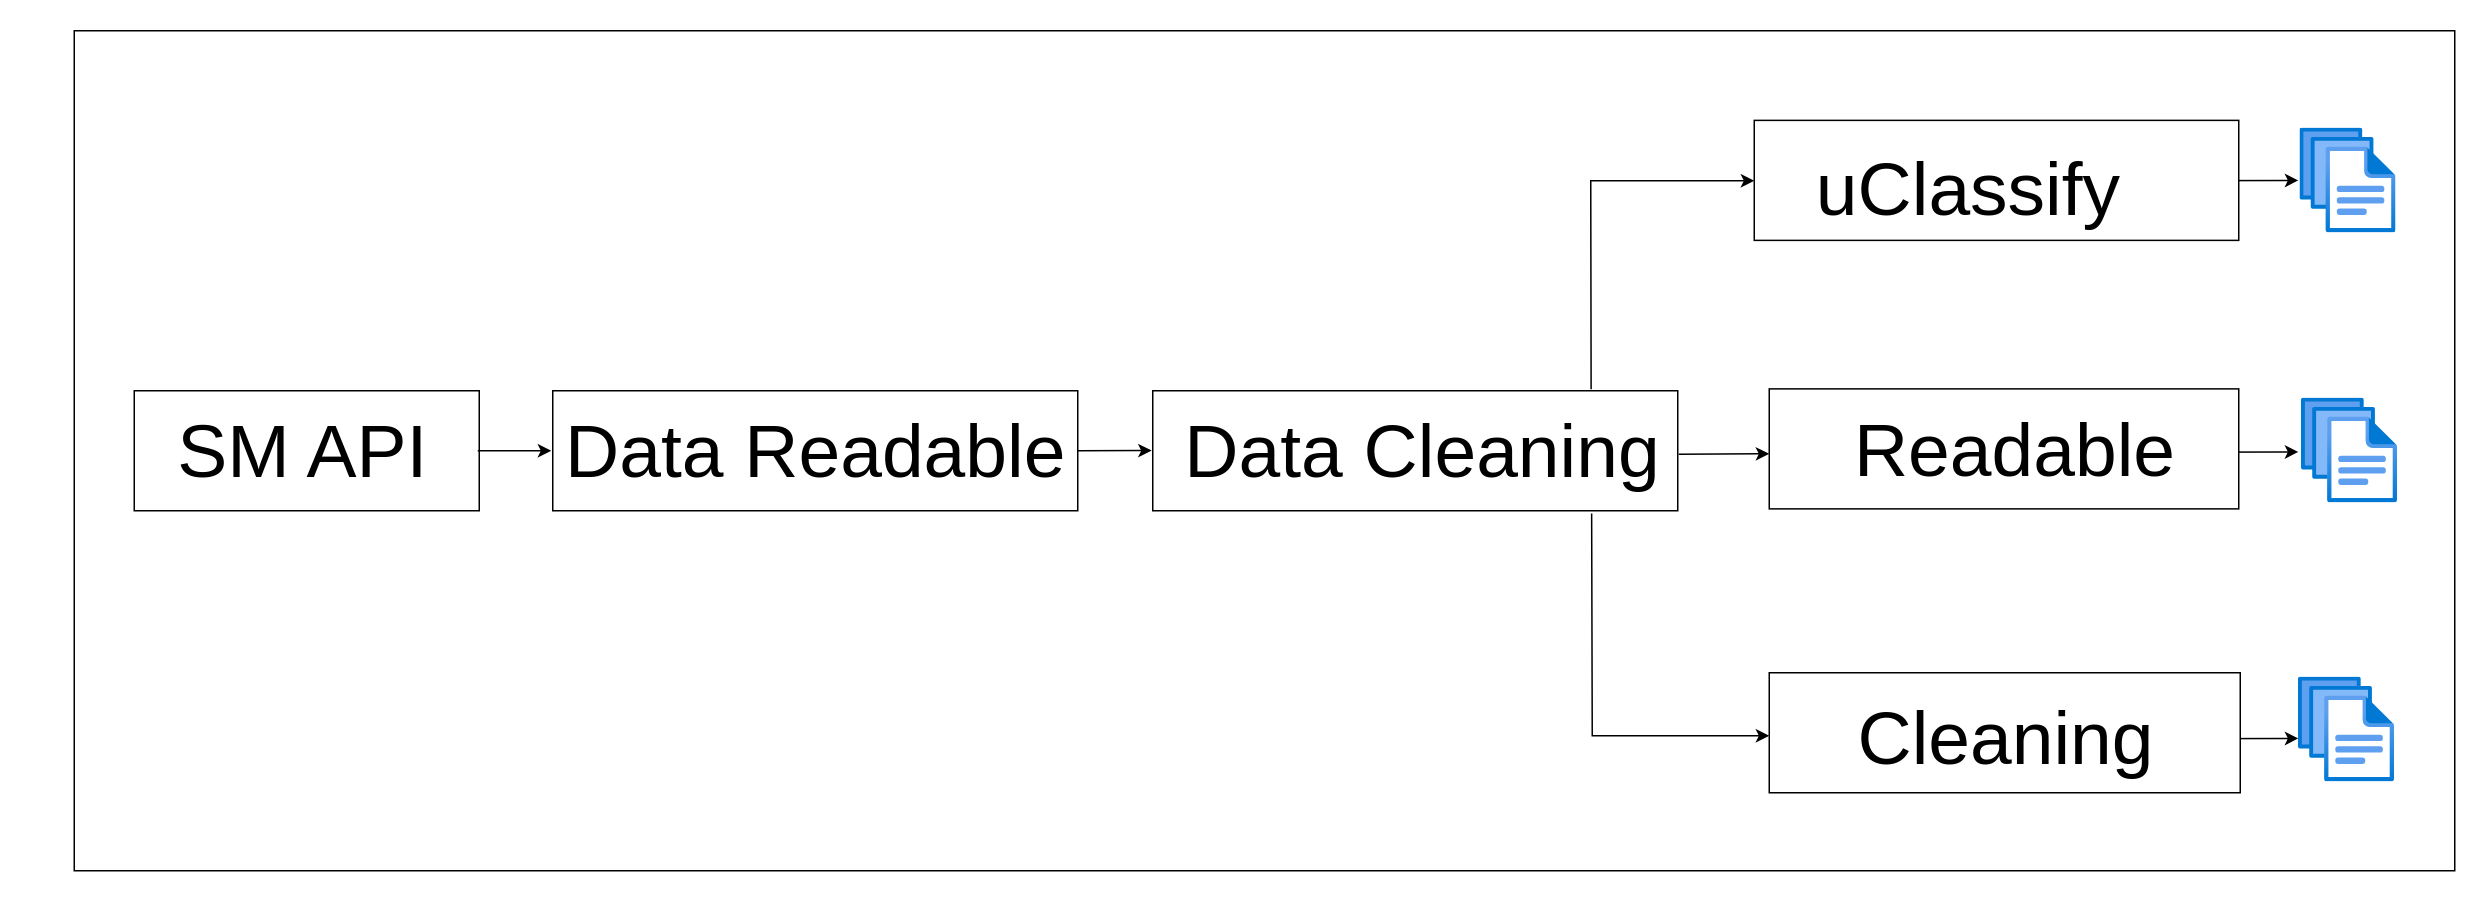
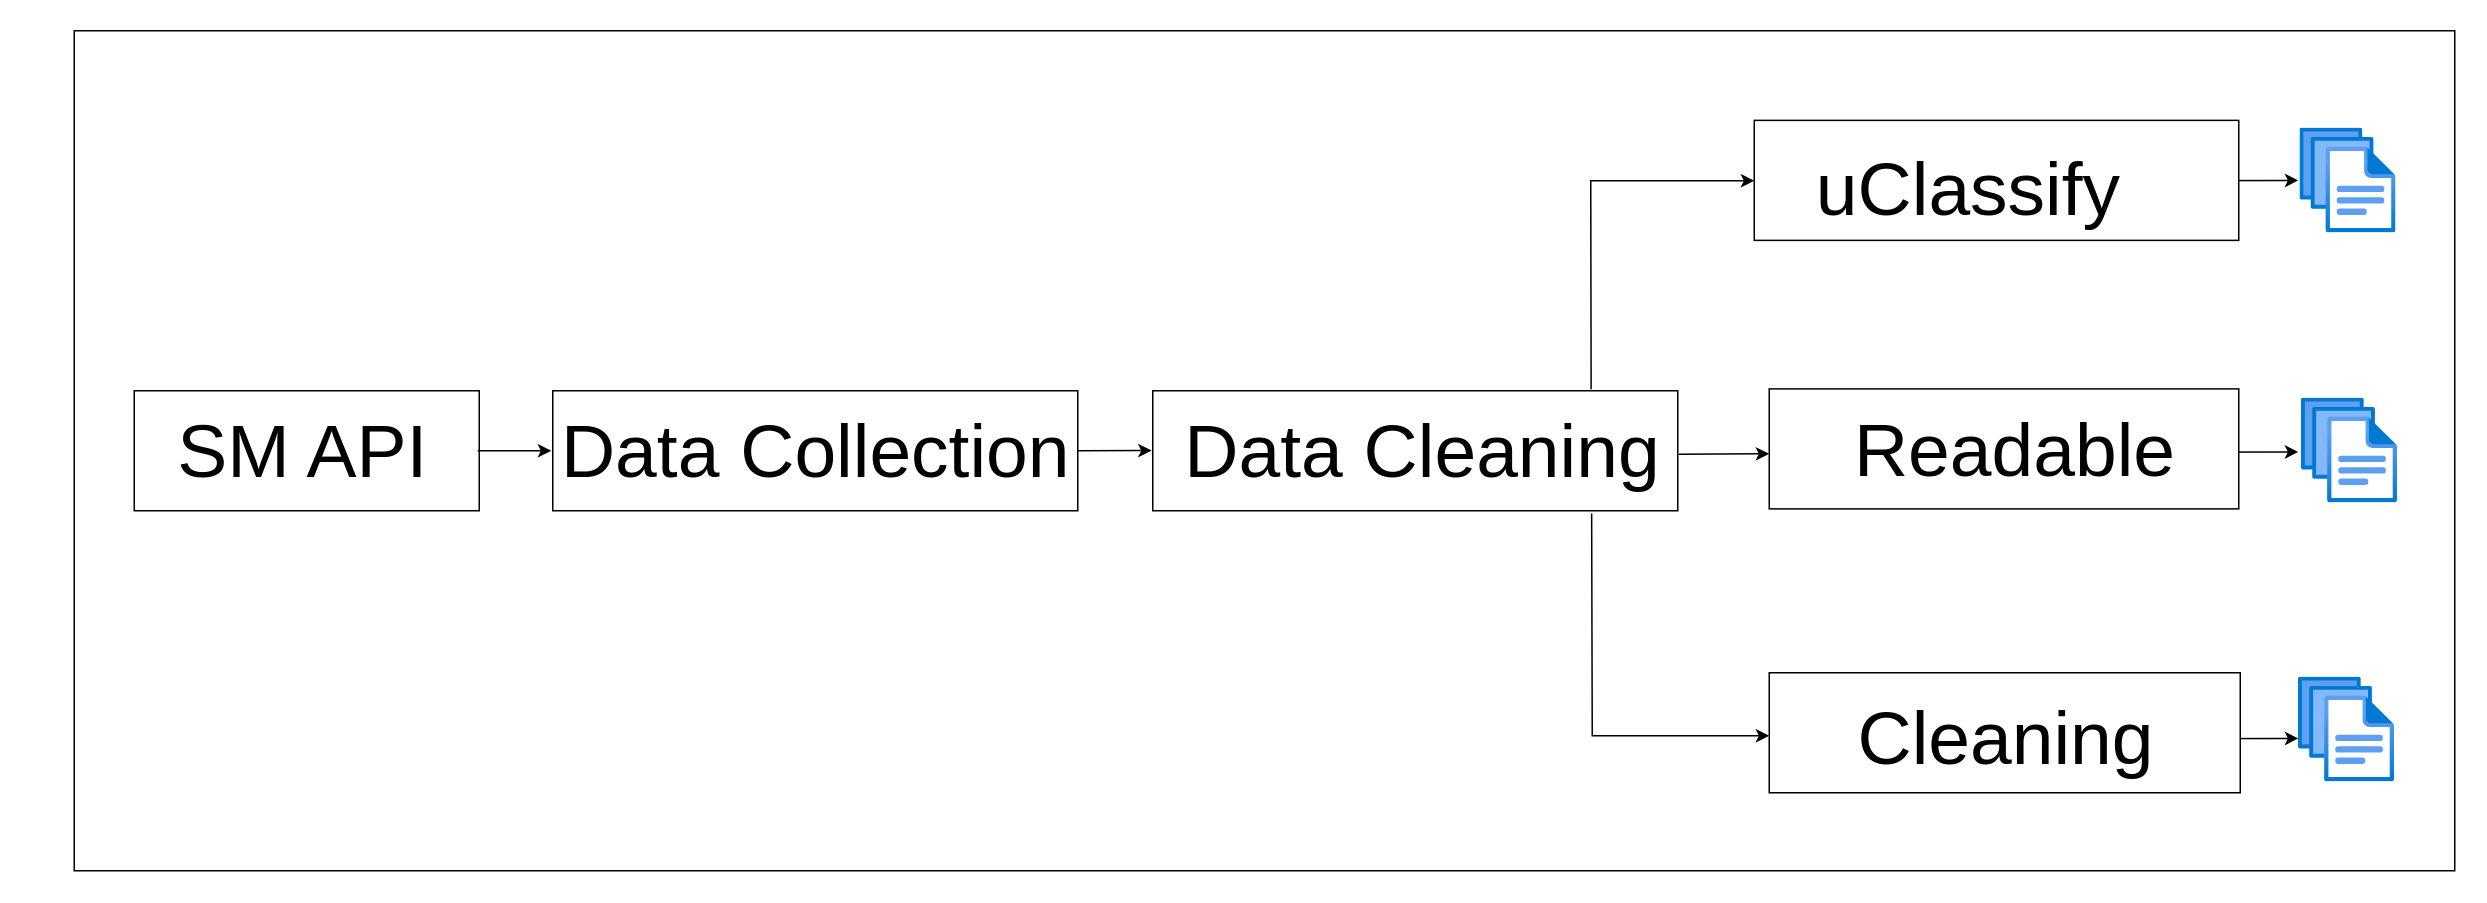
(816, 451) -> (816, 451)
